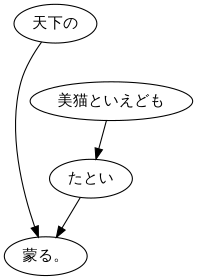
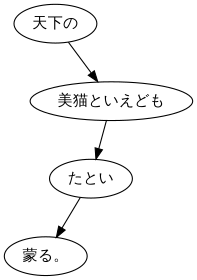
(16, 133) -> (80, 57)
